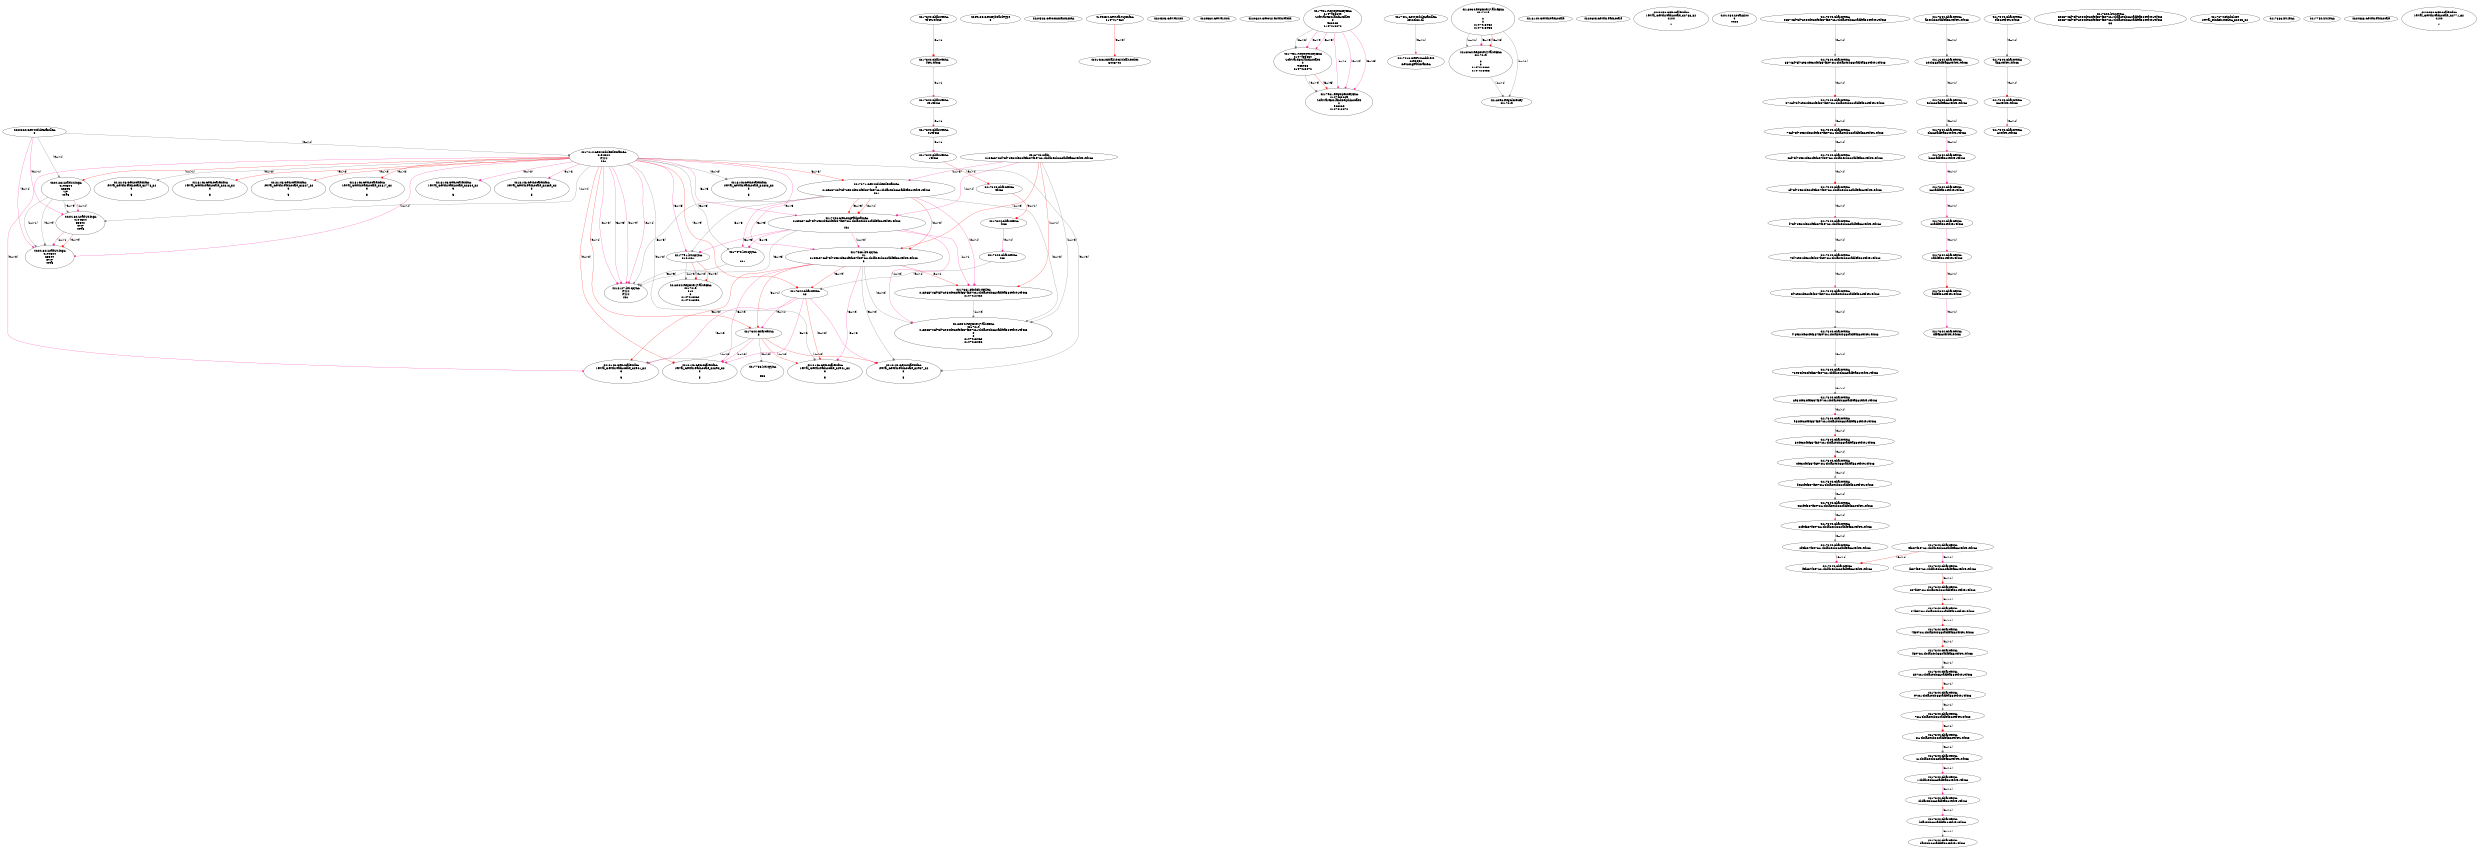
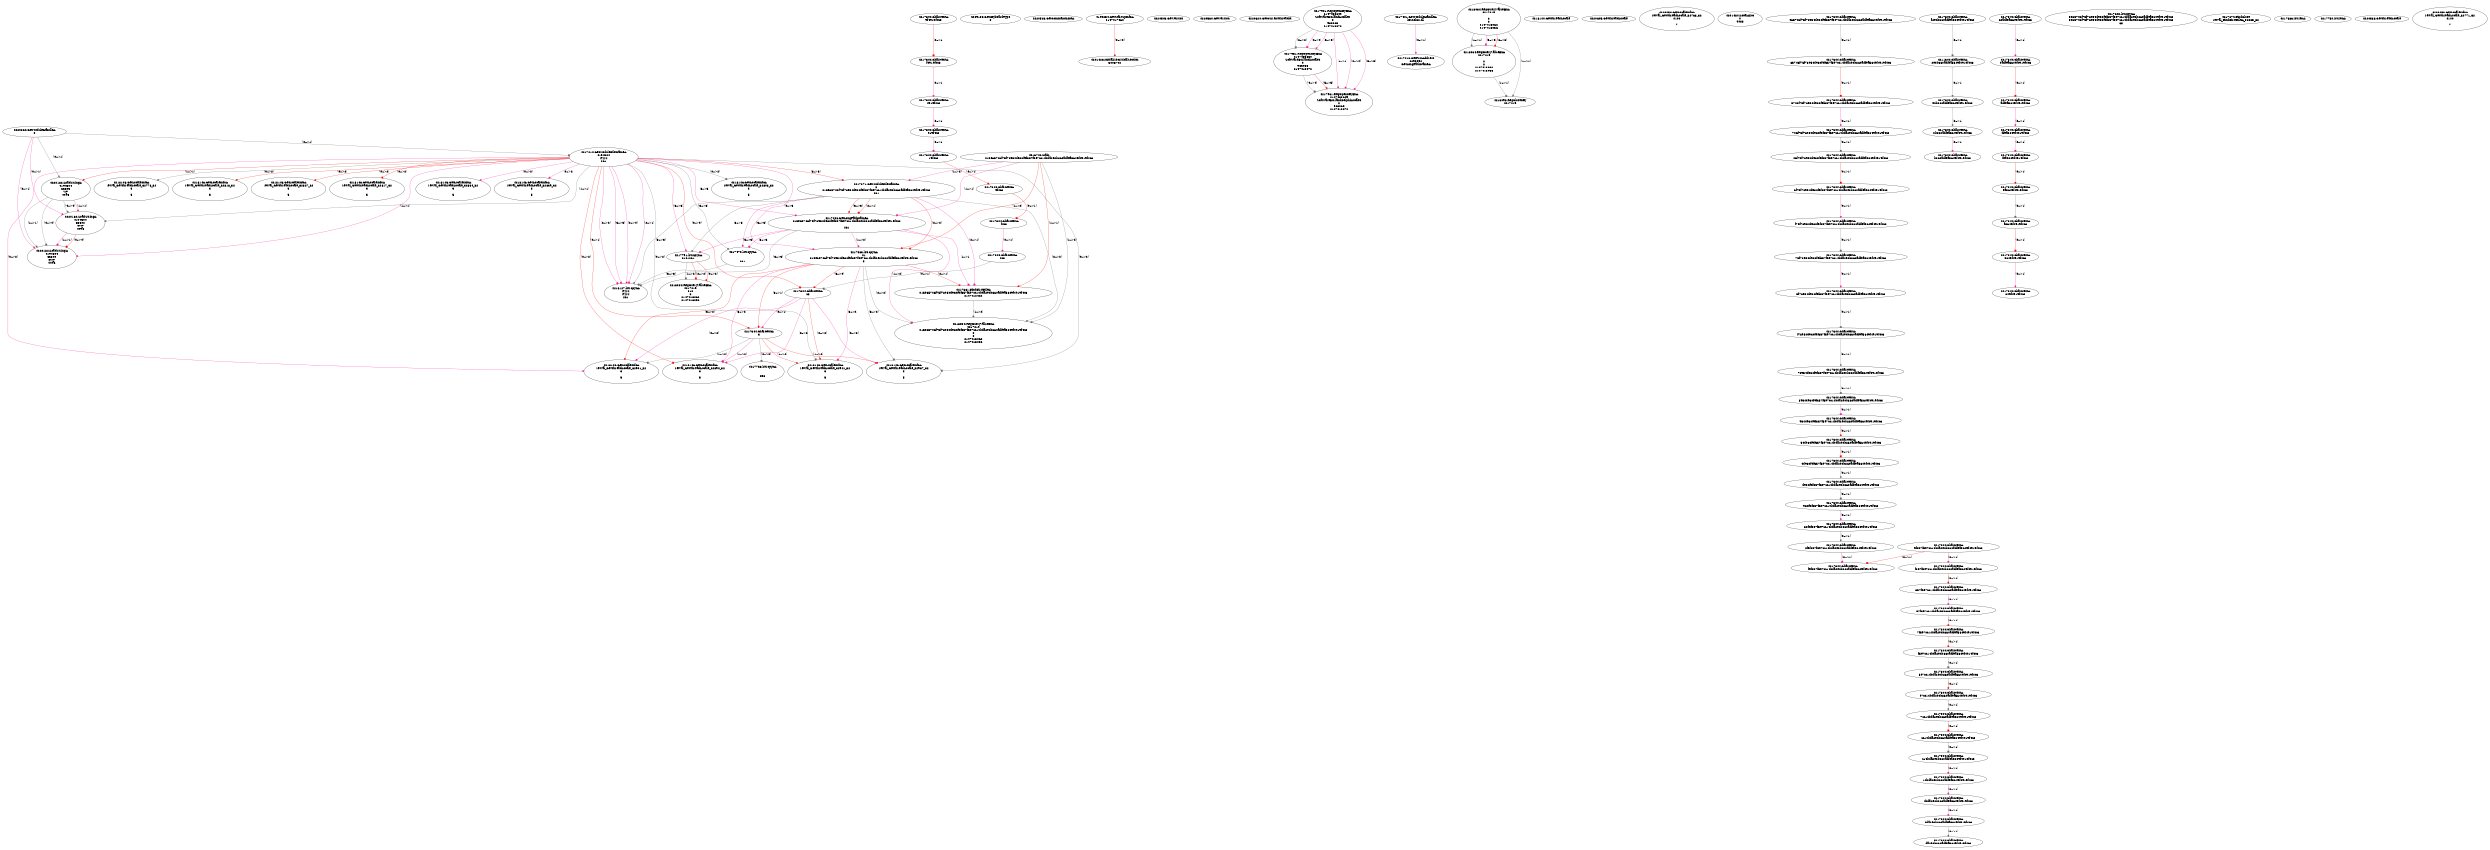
none -> (2015, 157)
(527, 170) -> (527, 170)
(1947, 189) -> none
(1943, 599) -> (1948, 599)
